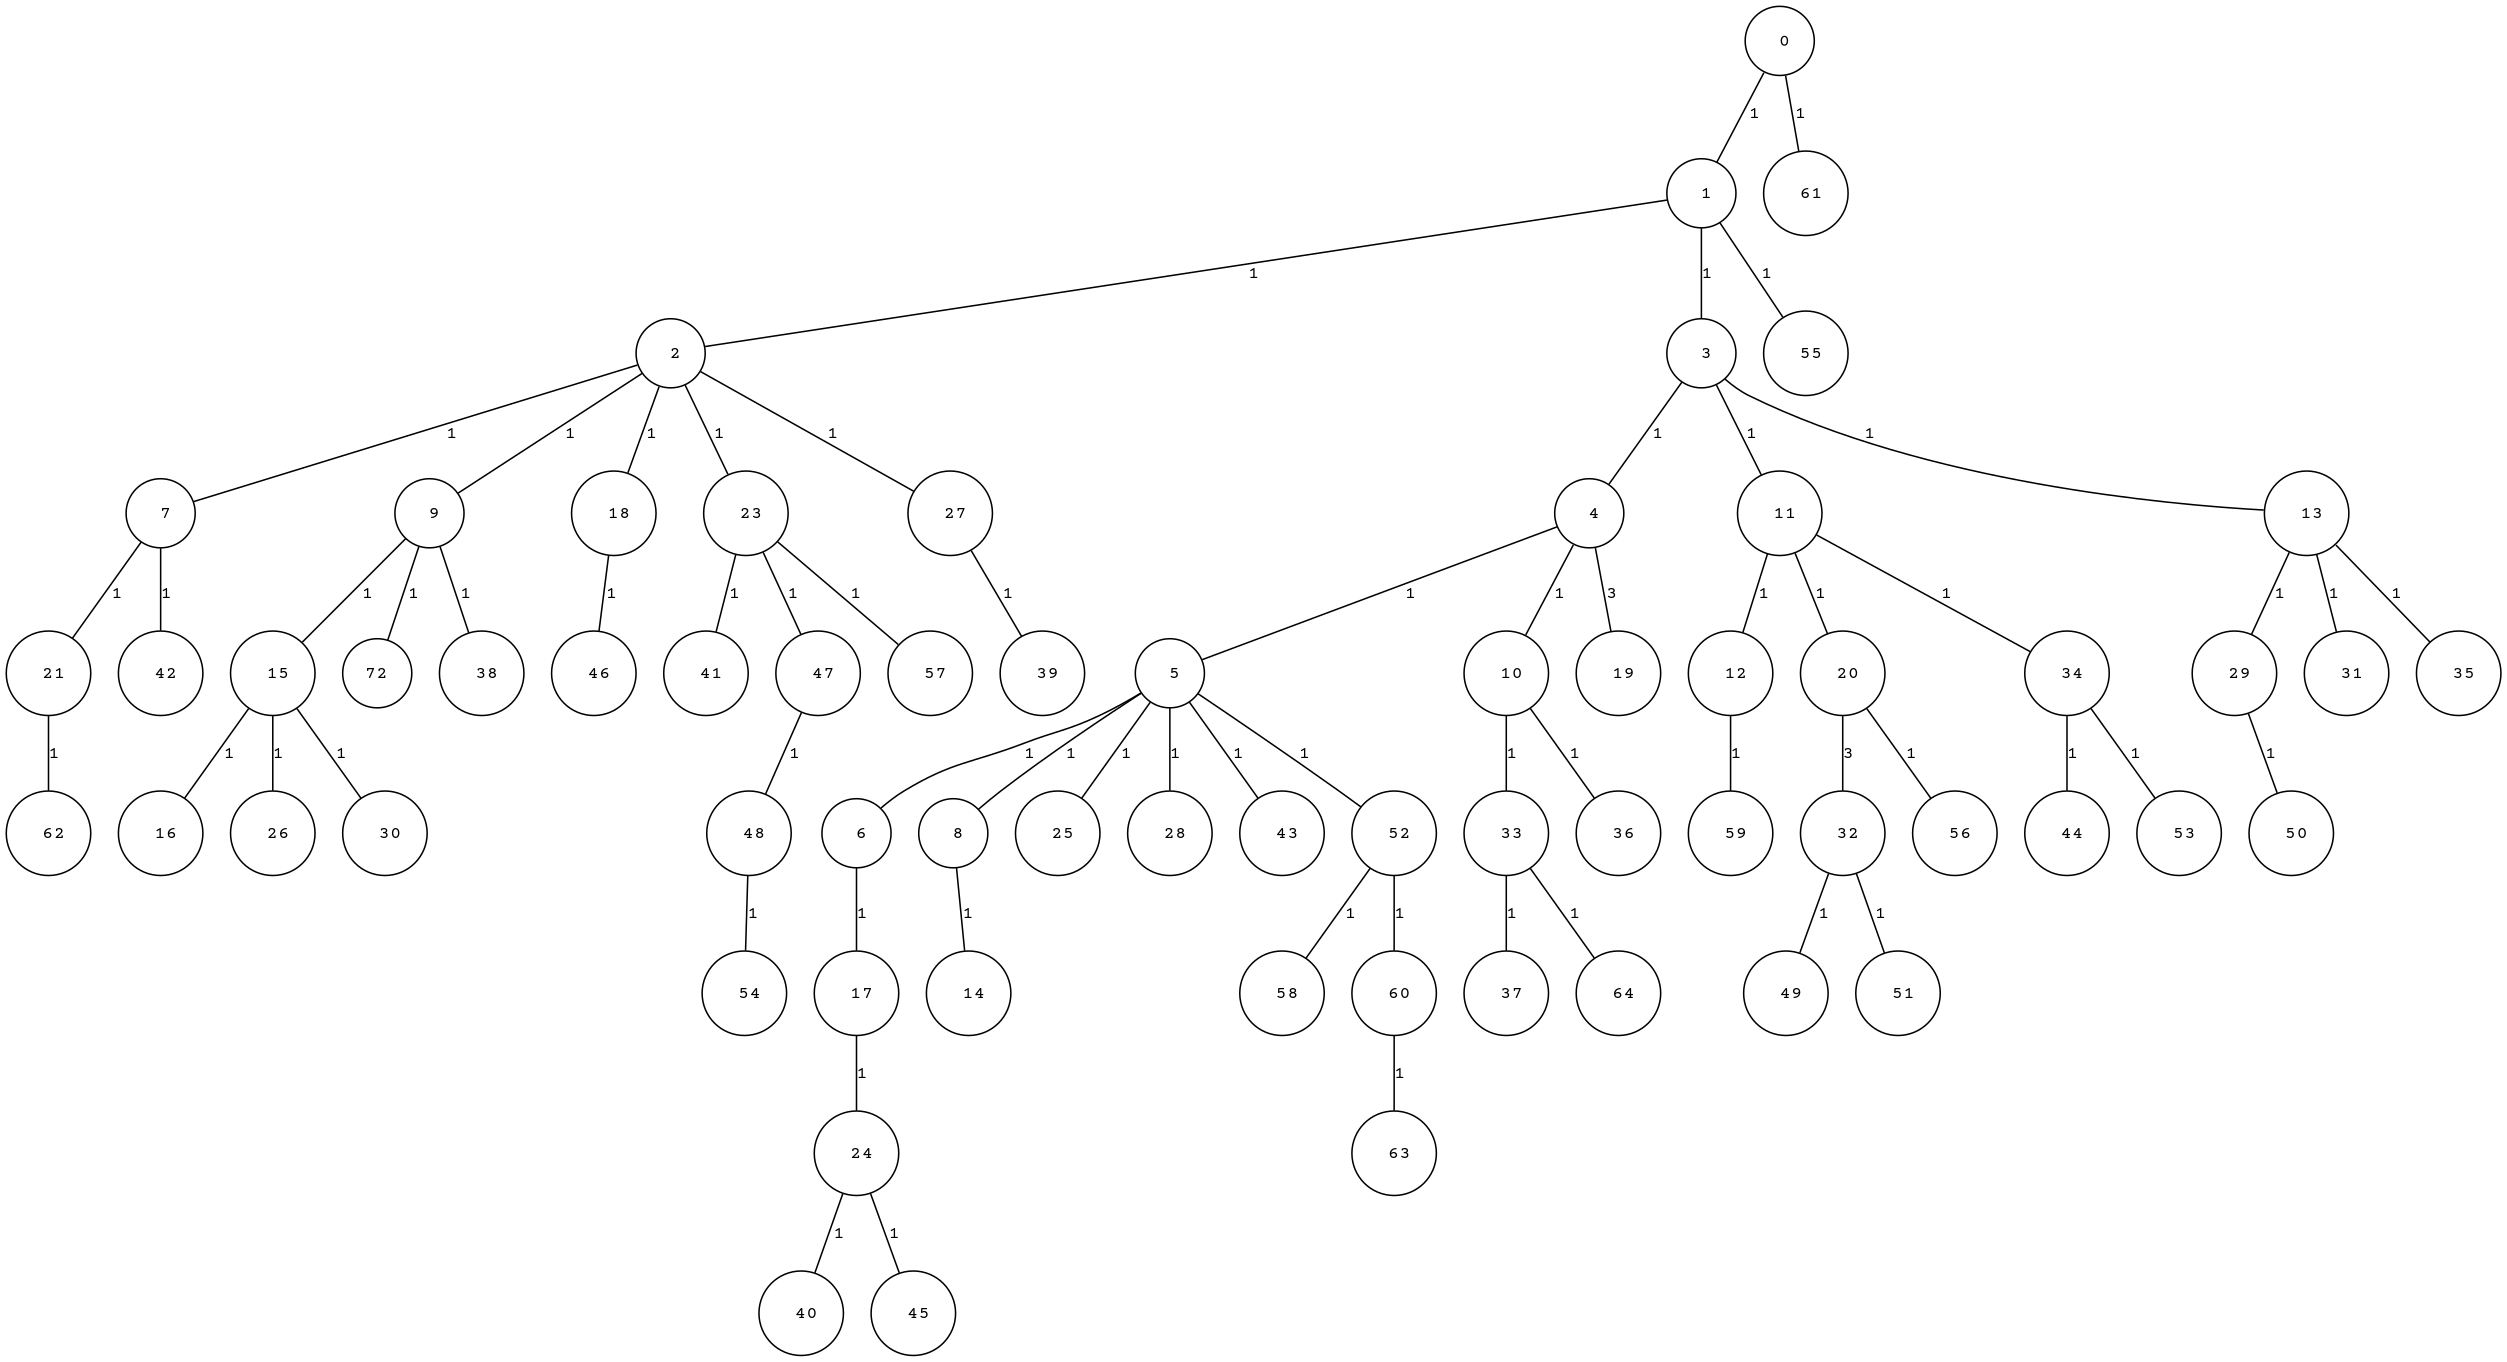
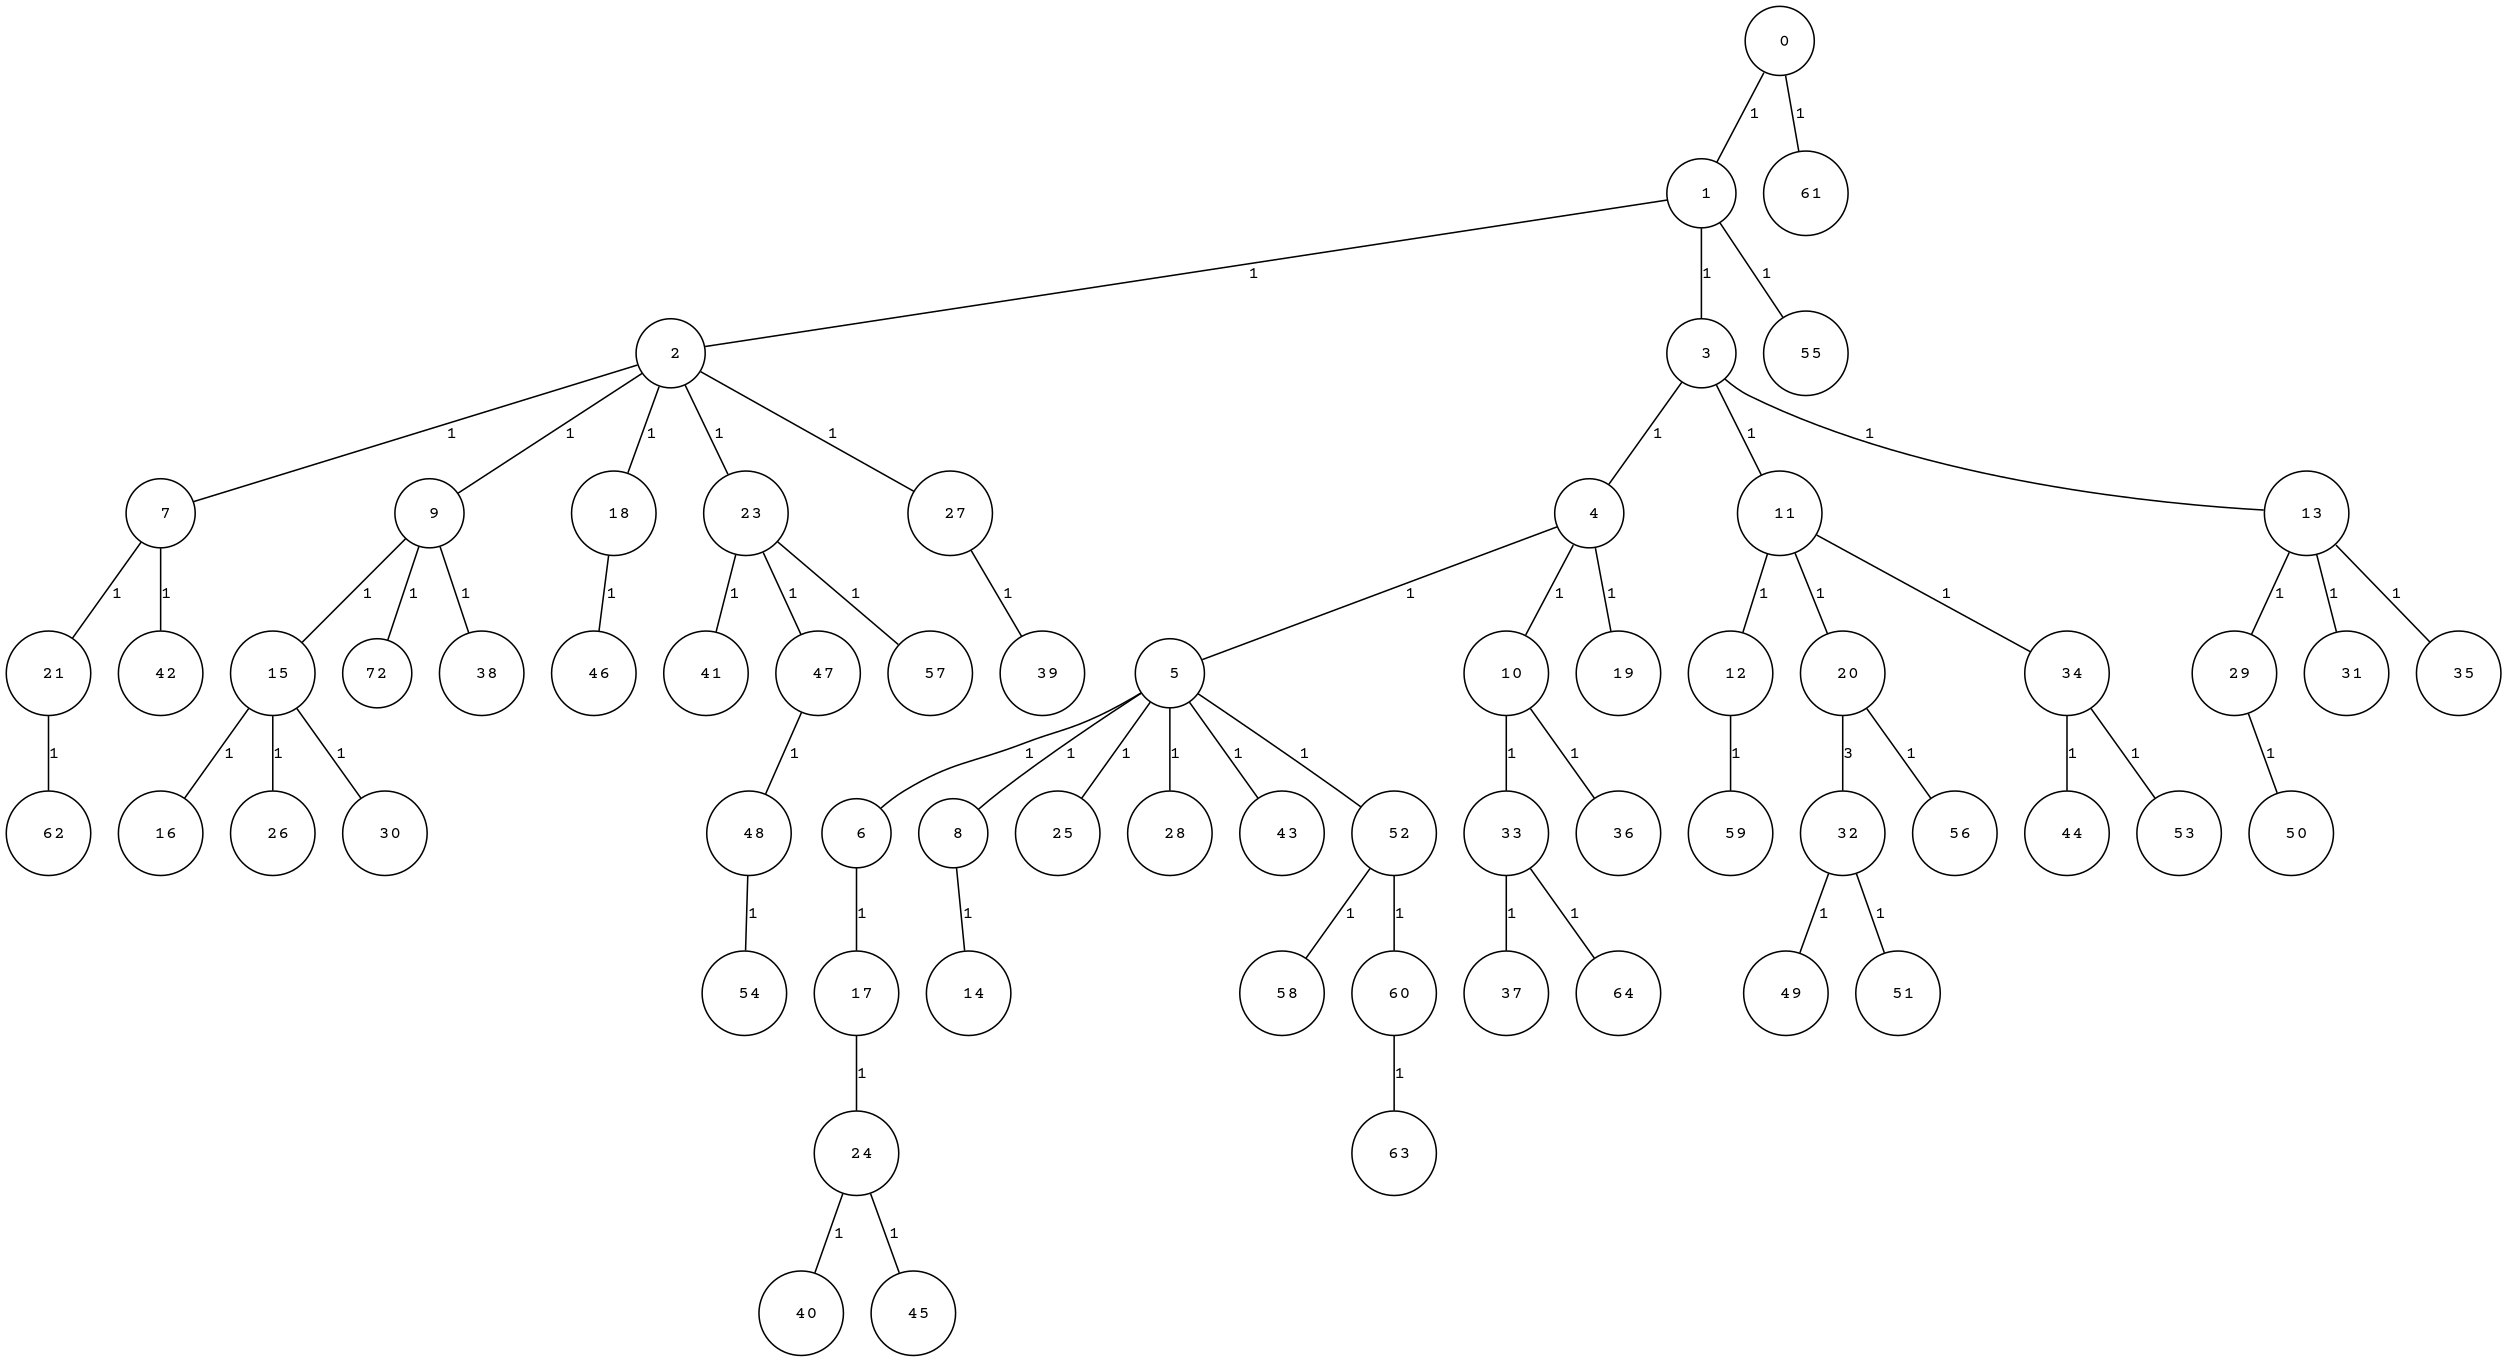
(1612, 593) -> (1612, 593)
